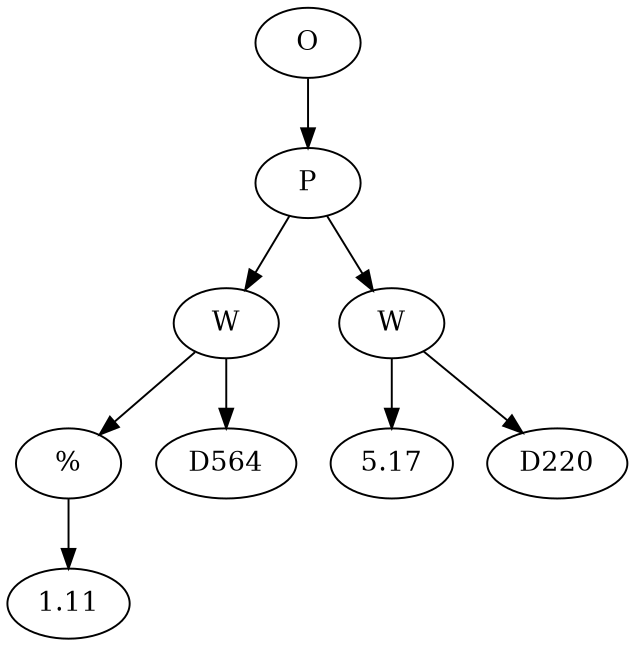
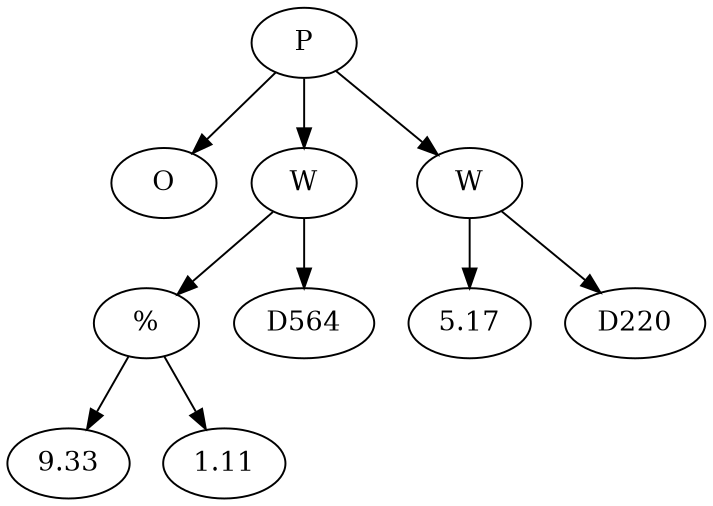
(308, 103) -> (241, 106)
none -> (69, 463)
